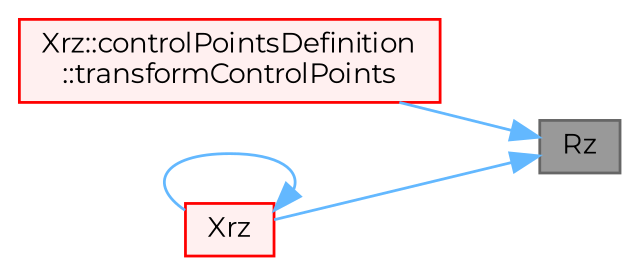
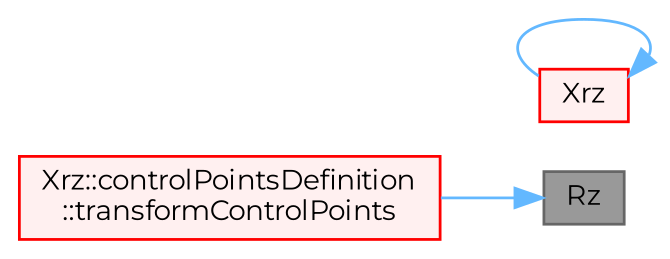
(393, 191) -> none
